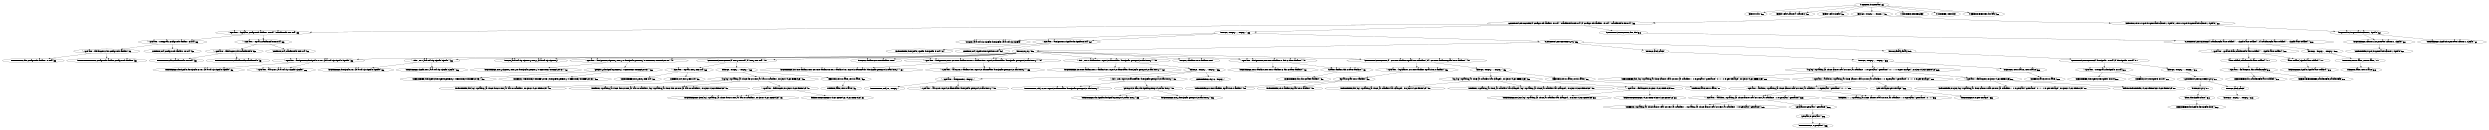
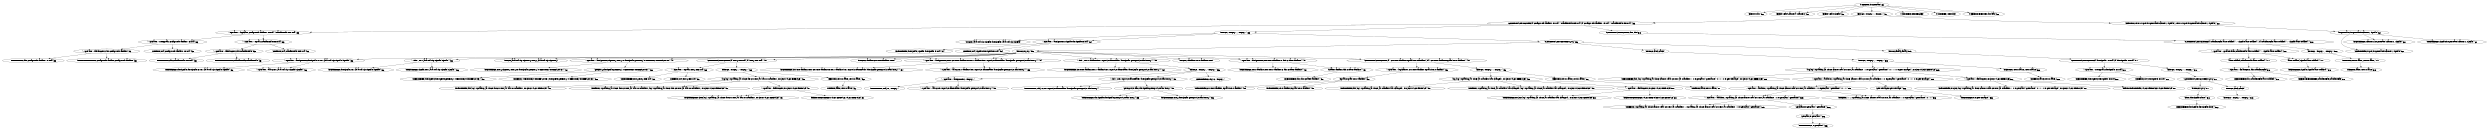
(2379, 46) -> (2343, 45)
(305, 70) -> (305, 70)
